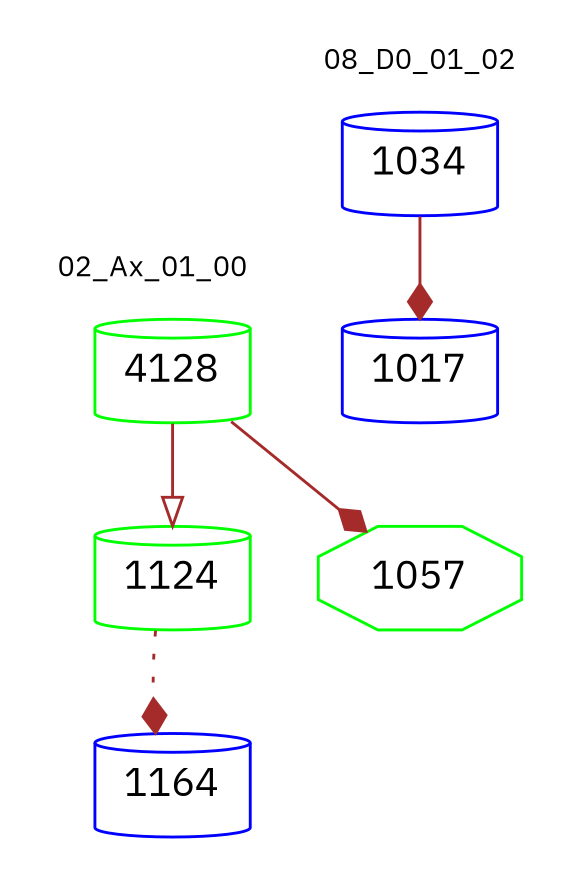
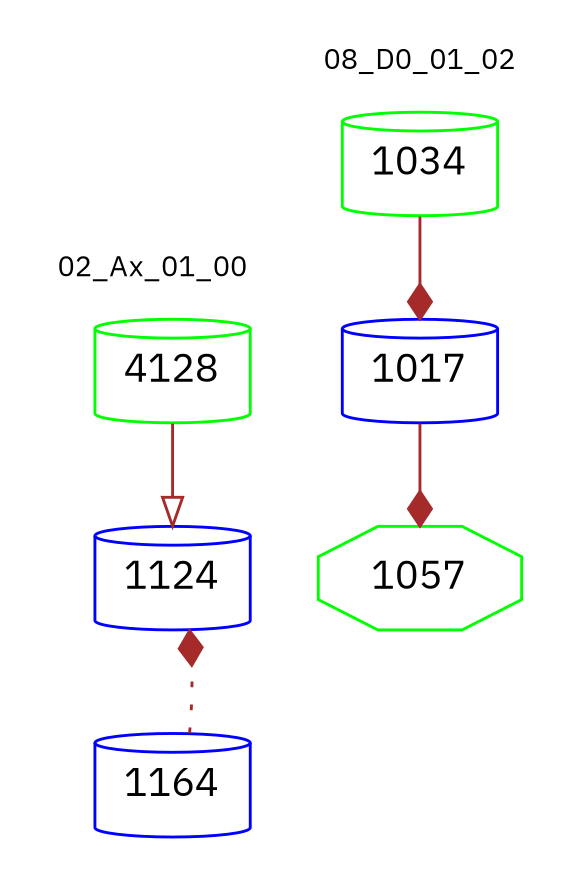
(420, 164) -> (420, 164)
(285, 466) -> (420, 458)
(173, 578) -> (173, 578)
(153, 665) -> (192, 699)
